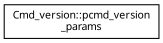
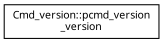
(82, 22) -> (82, 22)
